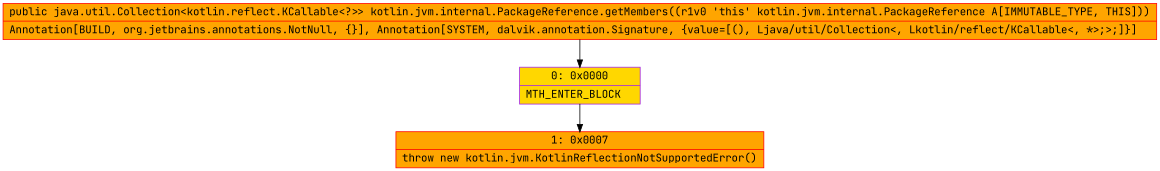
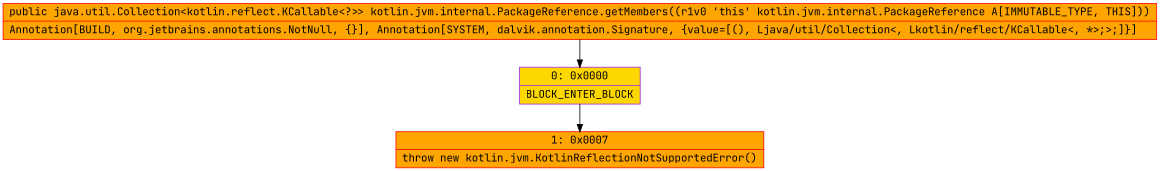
(573, 94) -> (580, 94)
